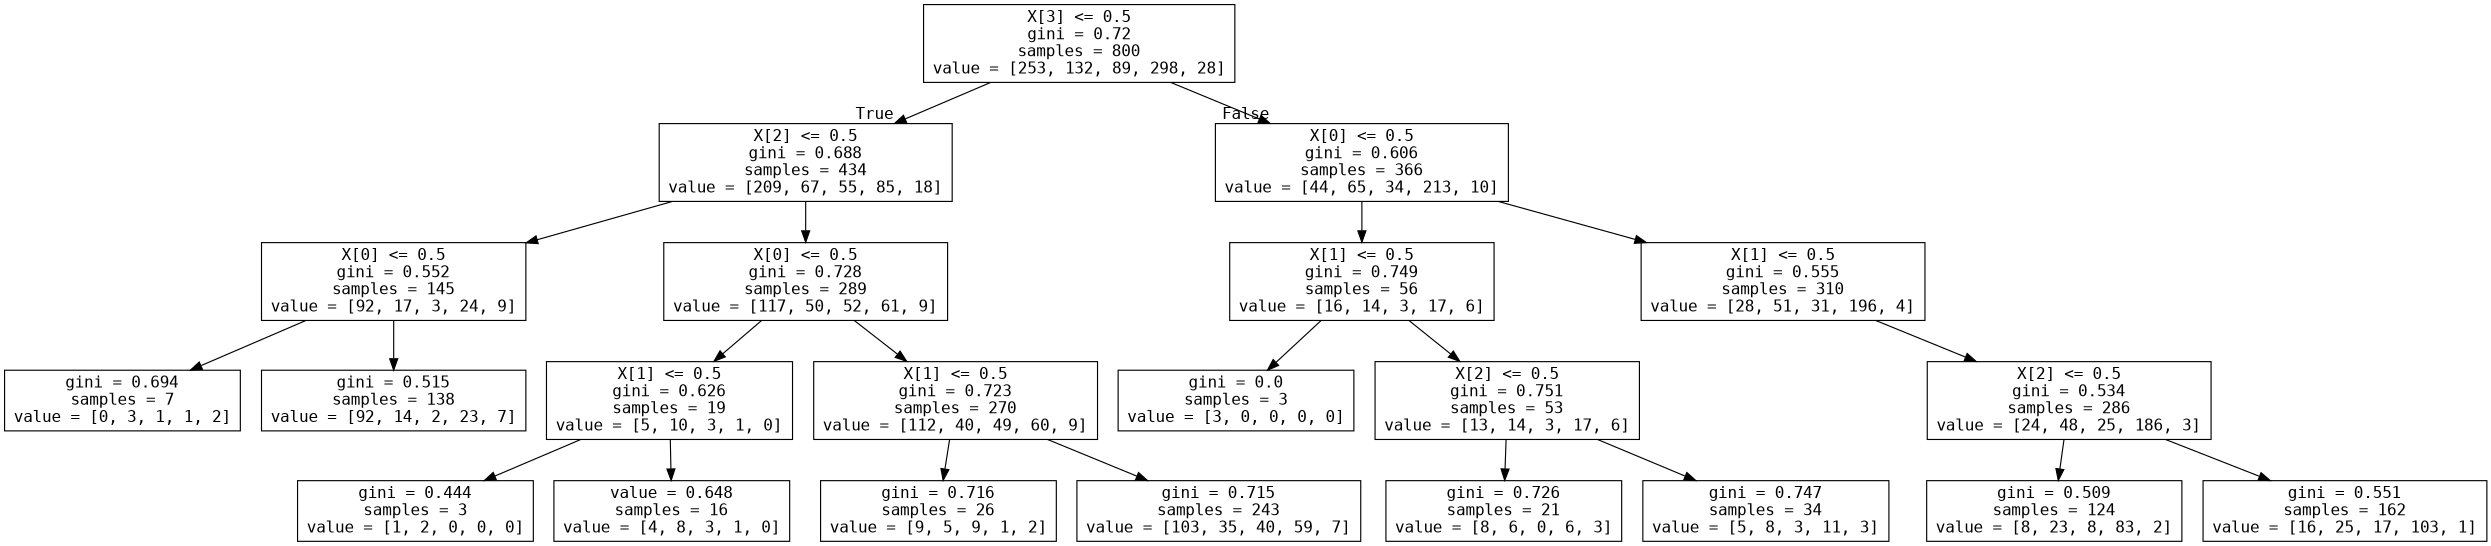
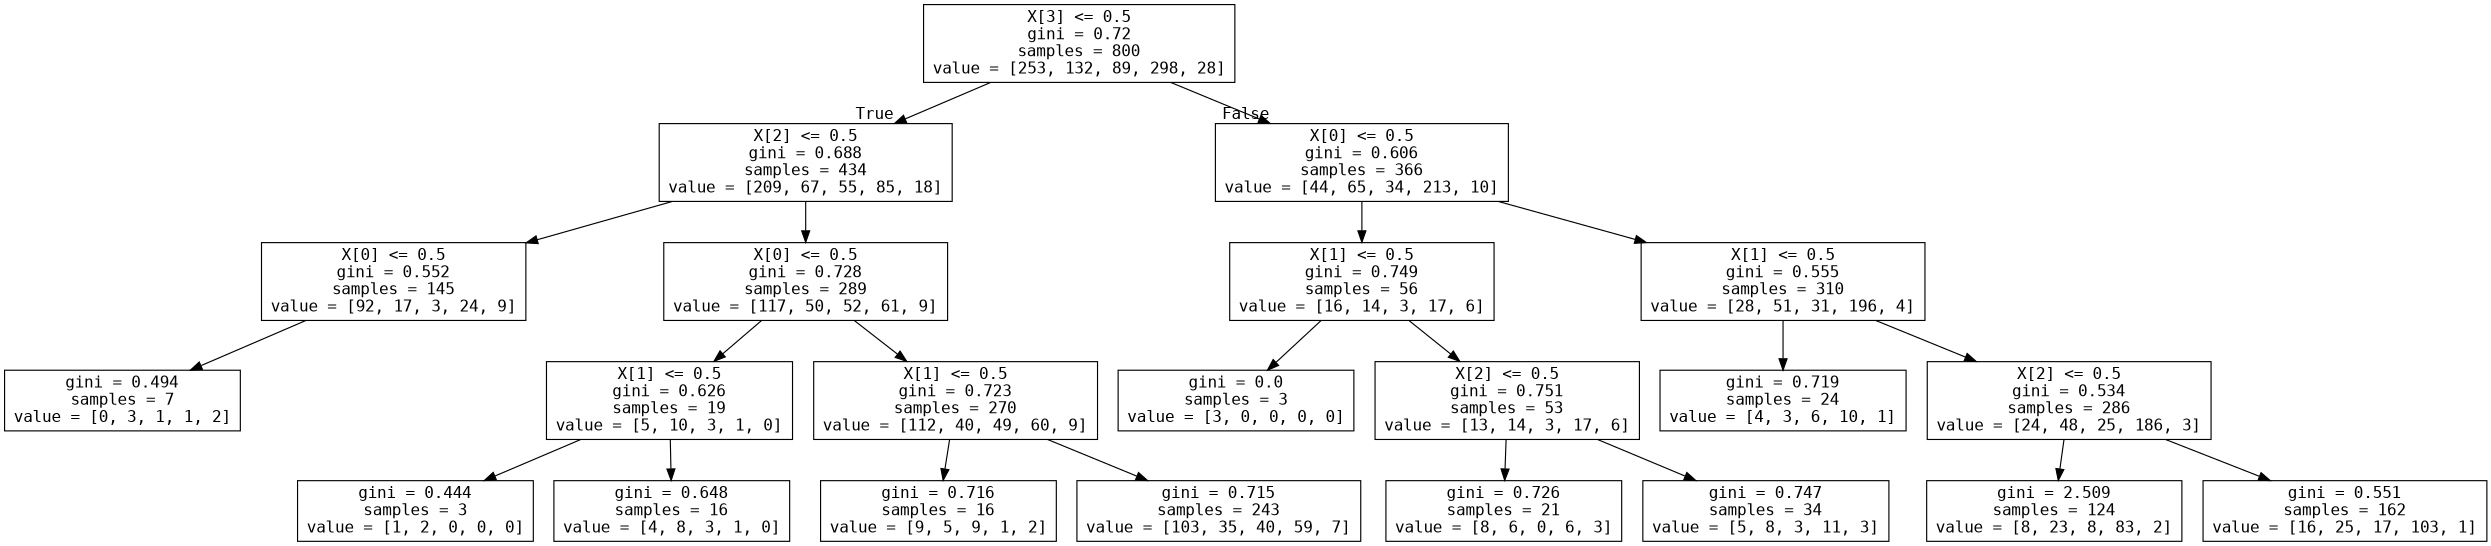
(122, 401) -> (122, 401)
(394, 401) -> none
none -> (1783, 401)
(672, 511) -> (672, 511)
(938, 511) -> (938, 511)
(2054, 511) -> (2054, 511)
